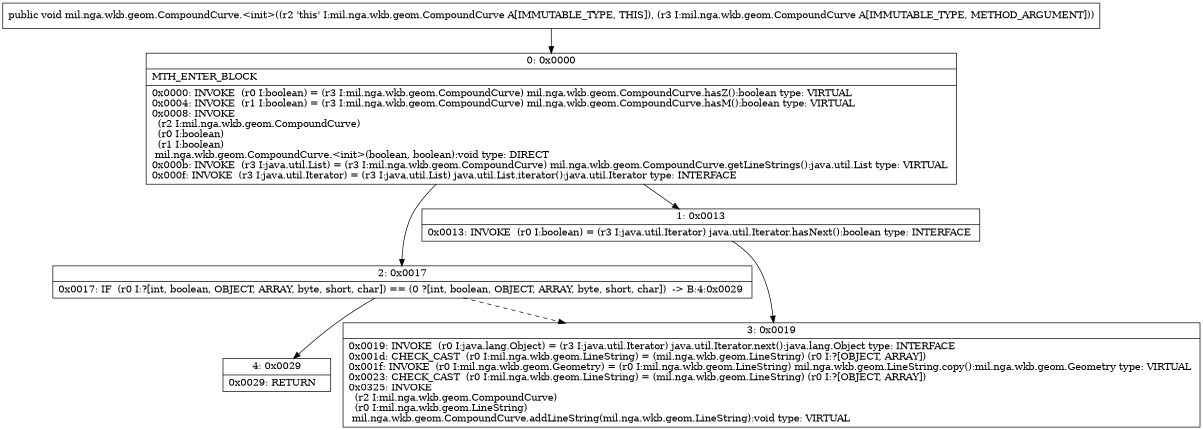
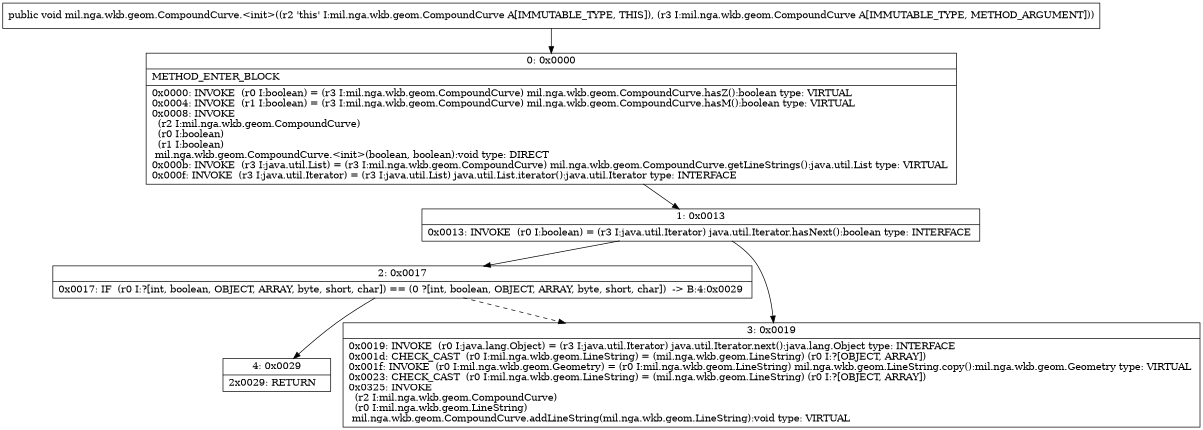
(204, 77) -> (216, 77)
(411, 218) -> (555, 253)
(277, 383) -> (277, 383)
